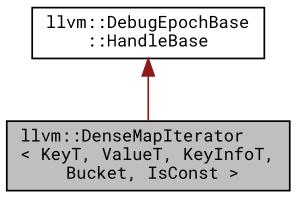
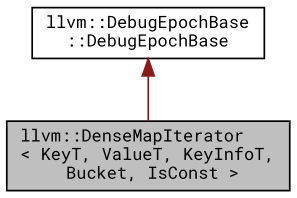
(148, 33) -> (148, 33)
